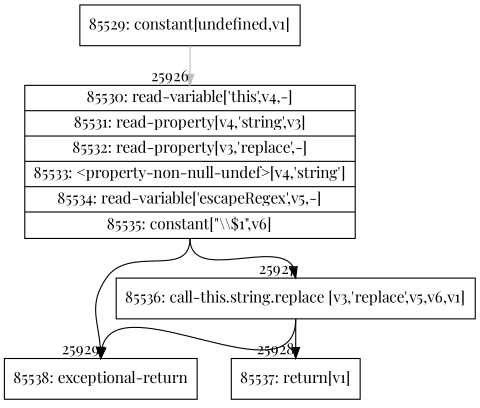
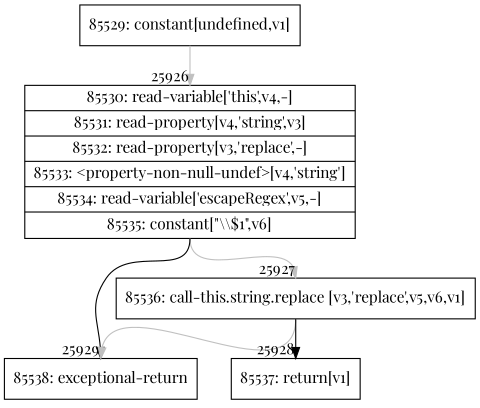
(237, 259) -> (237, 259)
(204, 340) -> (204, 340)
